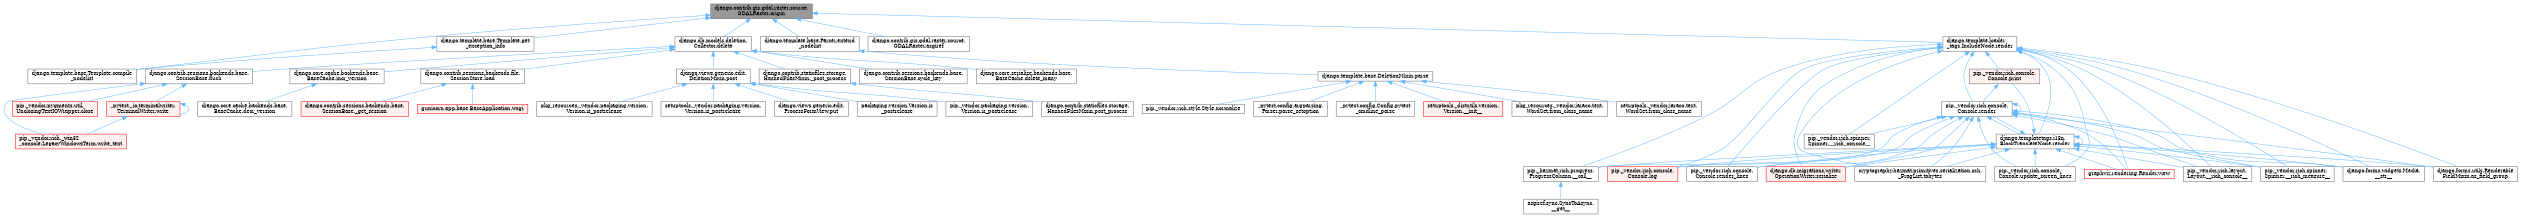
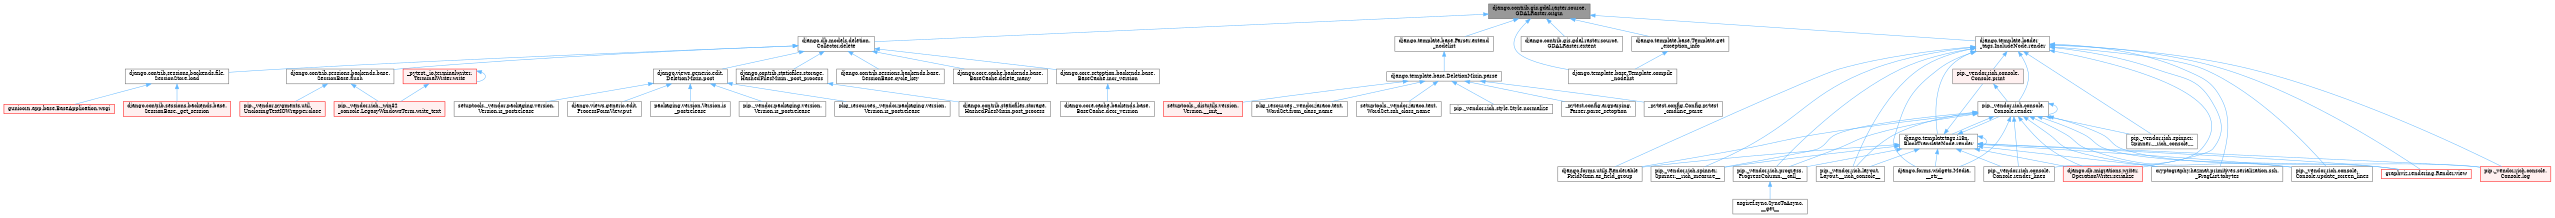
(919, 44) -> (1572, 44)
(337, 76) -> (1108, 76)
(1026, 76) -> (1000, 76)
(169, 94) -> none
(1659, 109) -> (1399, 109)
(1561, 174) -> (1770, 174)
